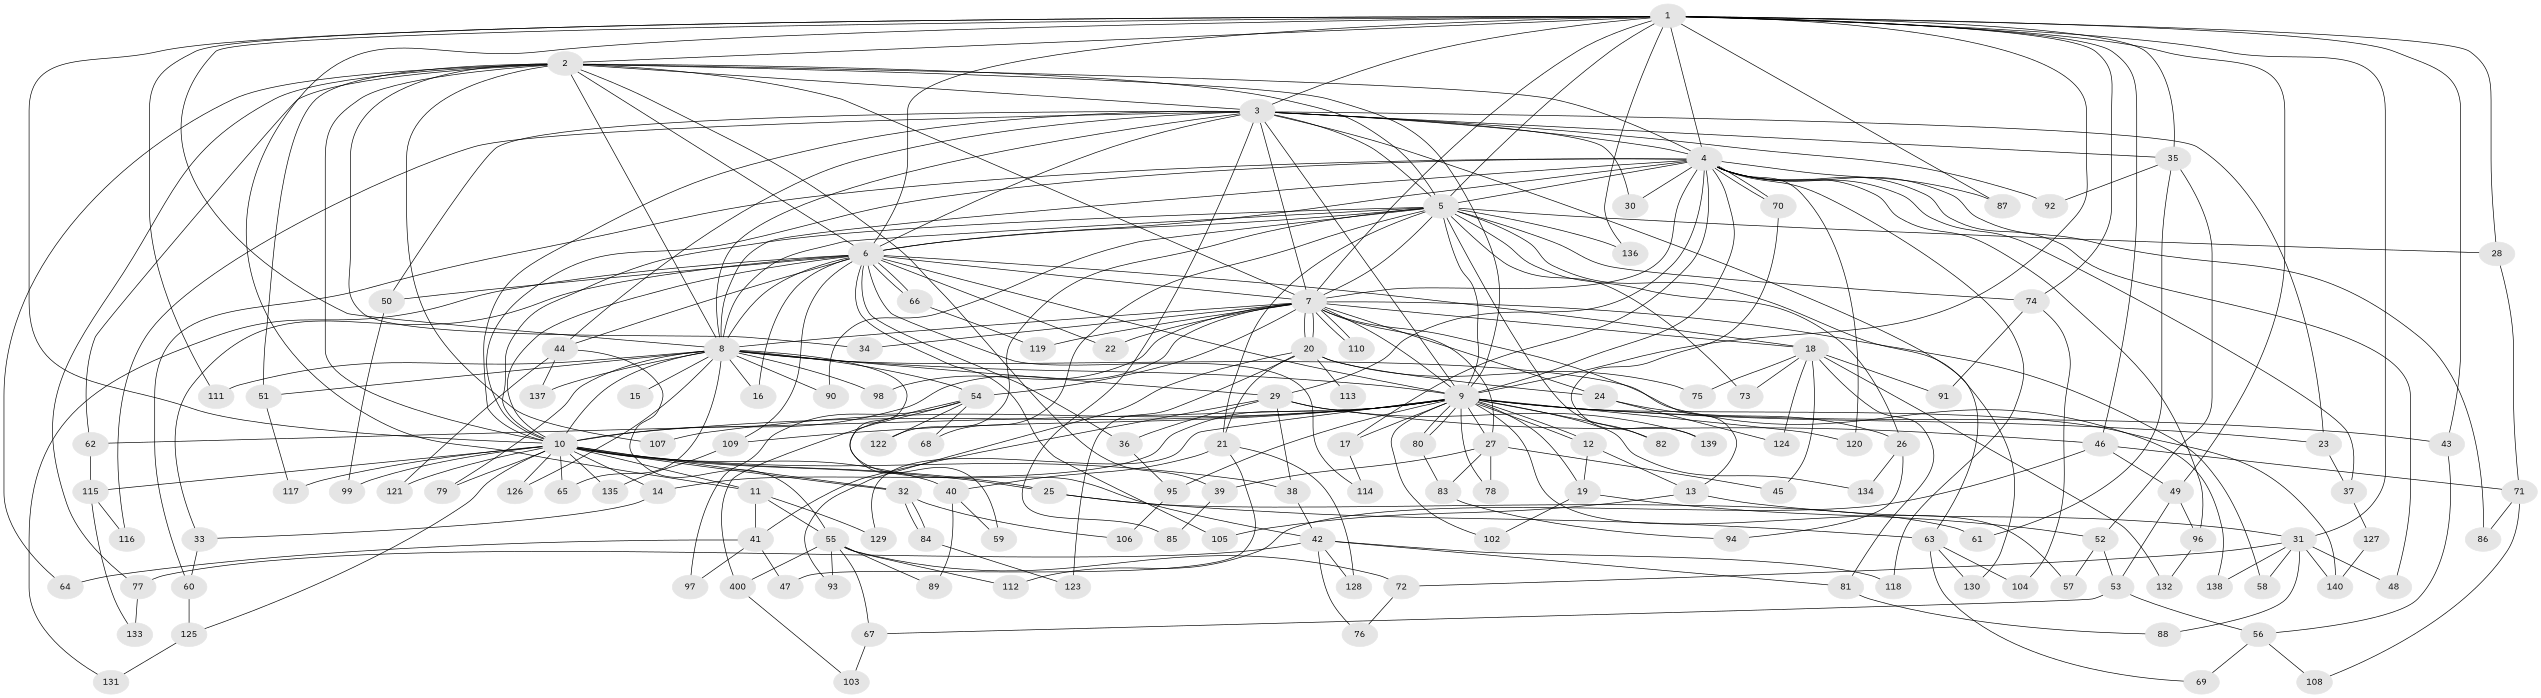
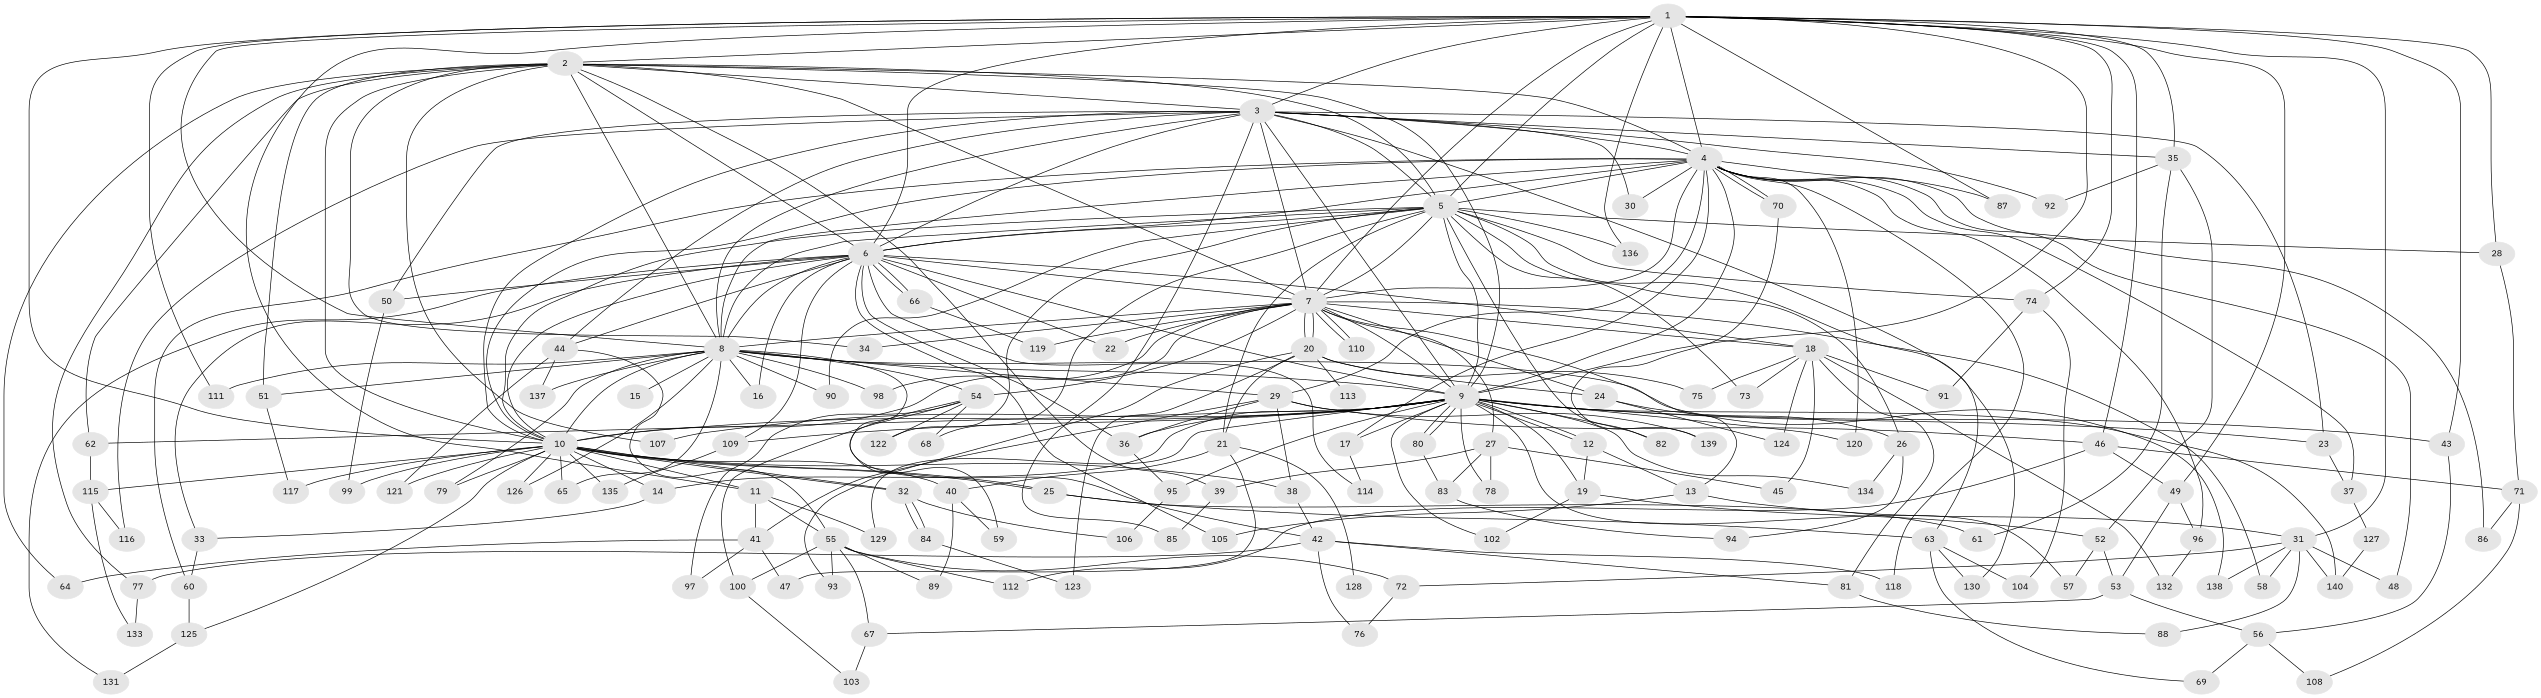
(1476, 420) -> (1291, 414)
(1335, 563) -> none
(738, 587) -> (738, 587)
